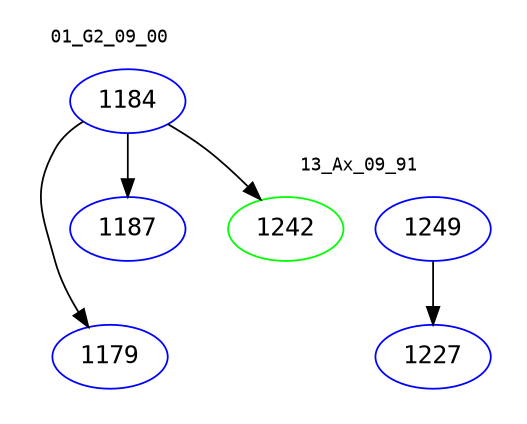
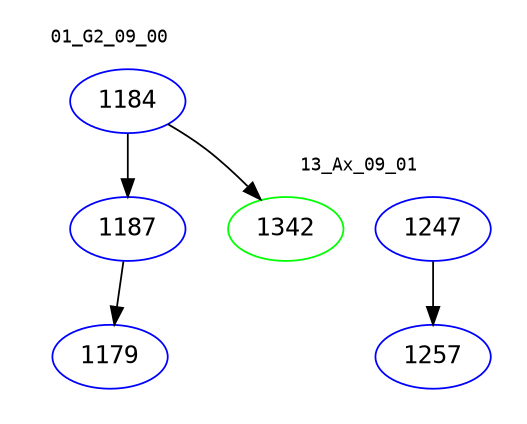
(359, 166) -> (359, 166)
(43, 213) -> (120, 284)
(286, 229) -> (286, 229)
(433, 229) -> (433, 229)
(433, 357) -> (433, 357)
